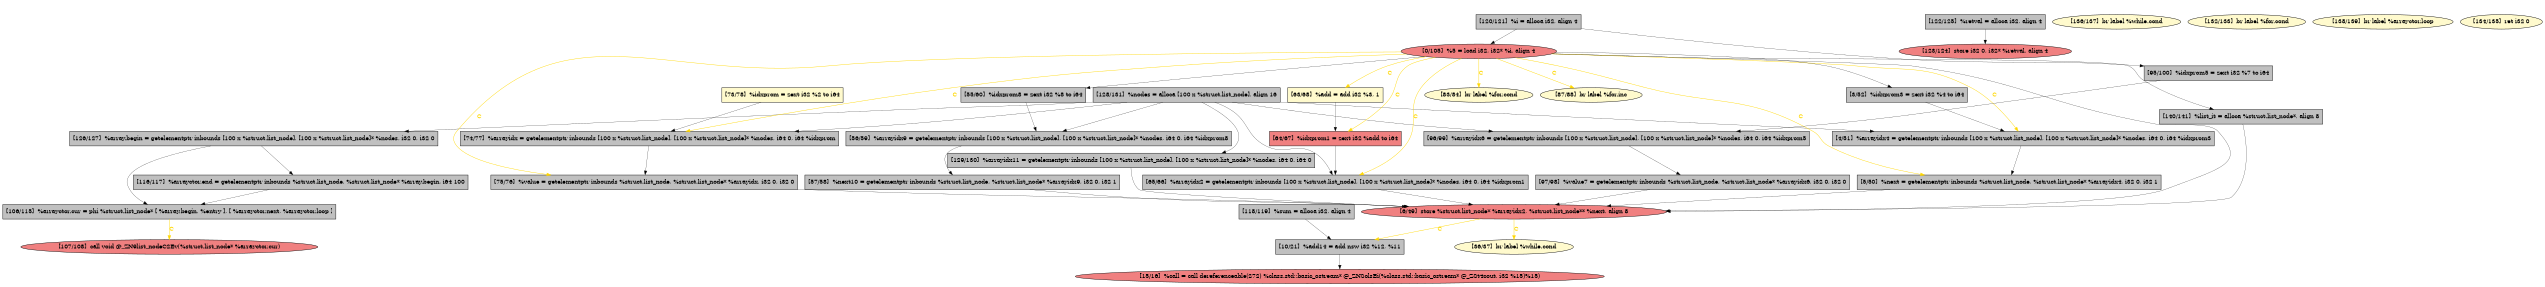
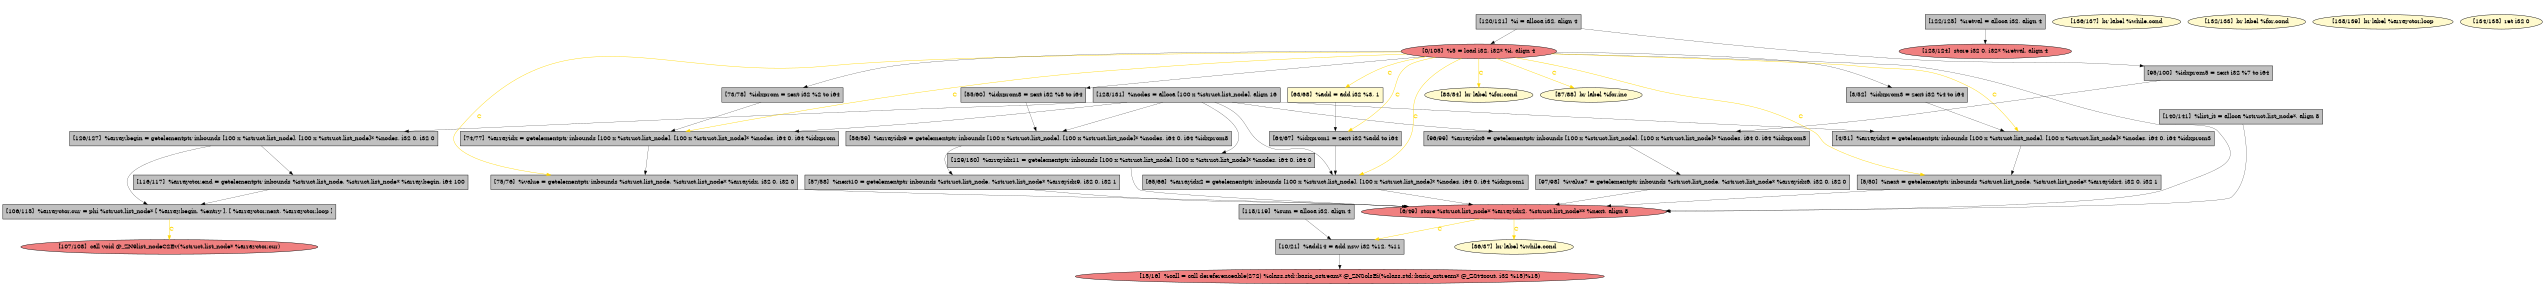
(1853, 59) -> (1103, 54)
(782, 95) -> (782, 95)
(1335, 139) -> (1335, 139)
